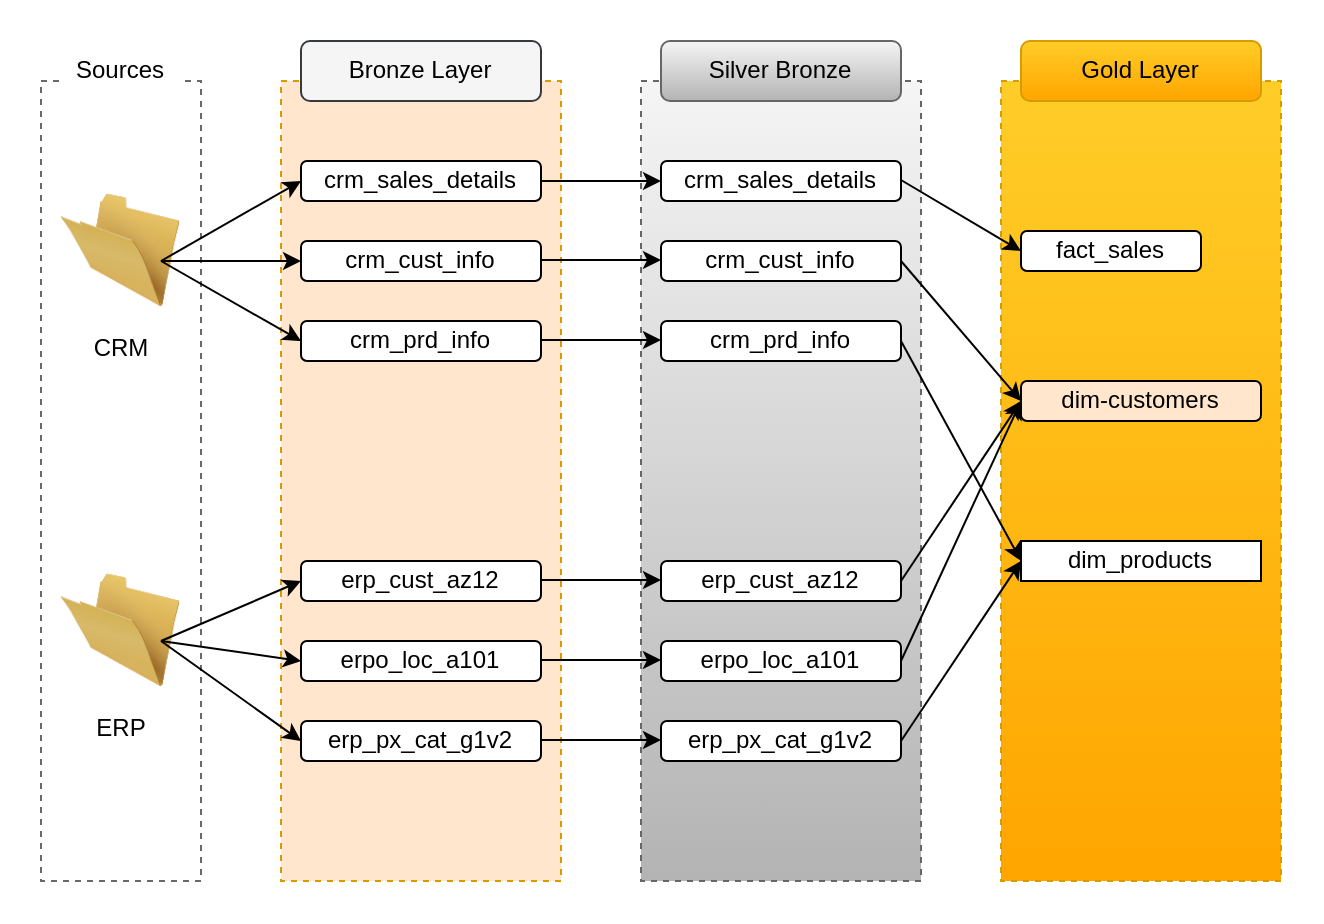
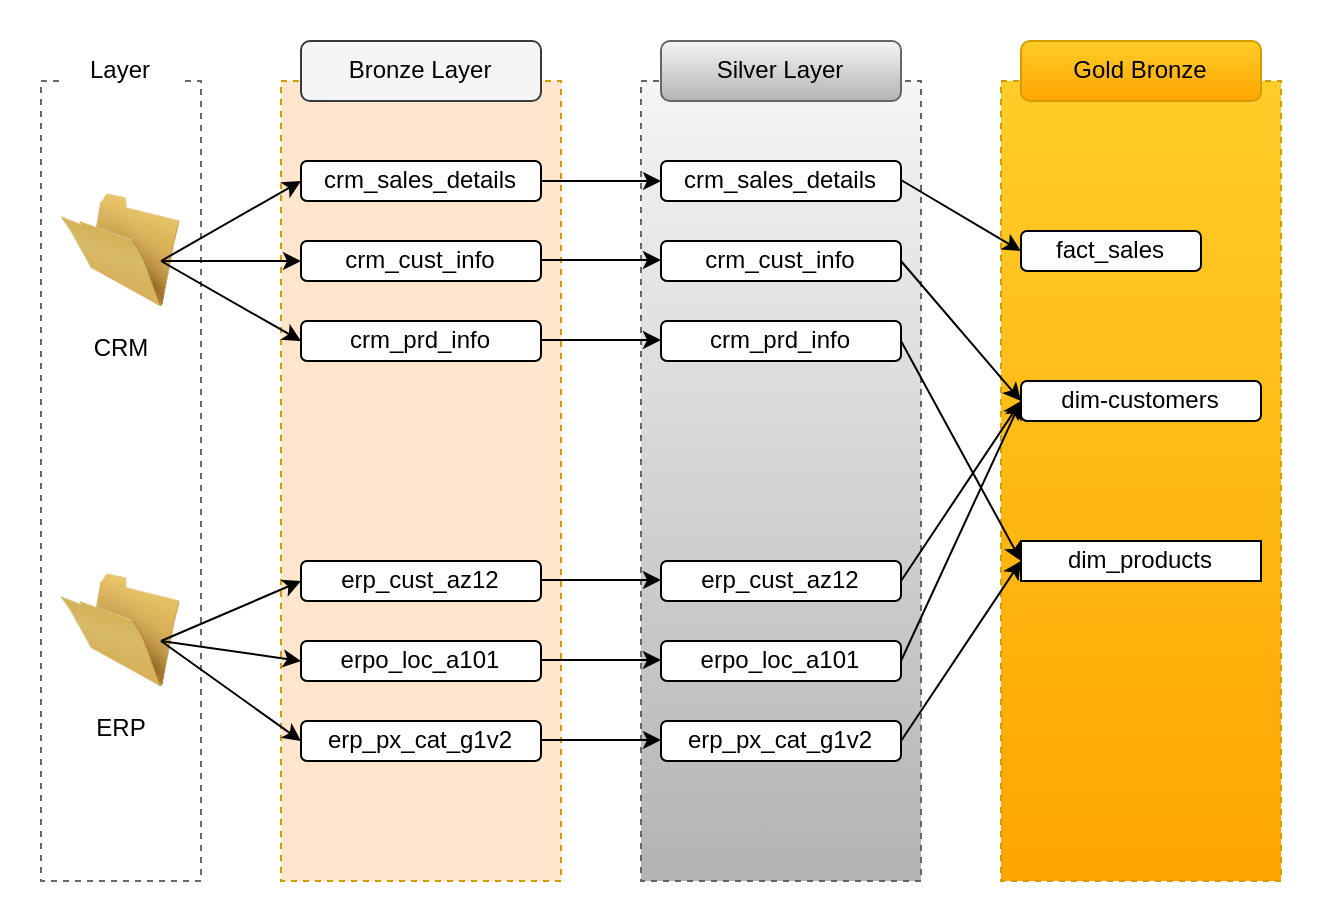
(121, 71) -> (121, 71)
(781, 71) -> (781, 71)
(1141, 71) -> (1141, 71)
(1141, 401) -> (1141, 401)
